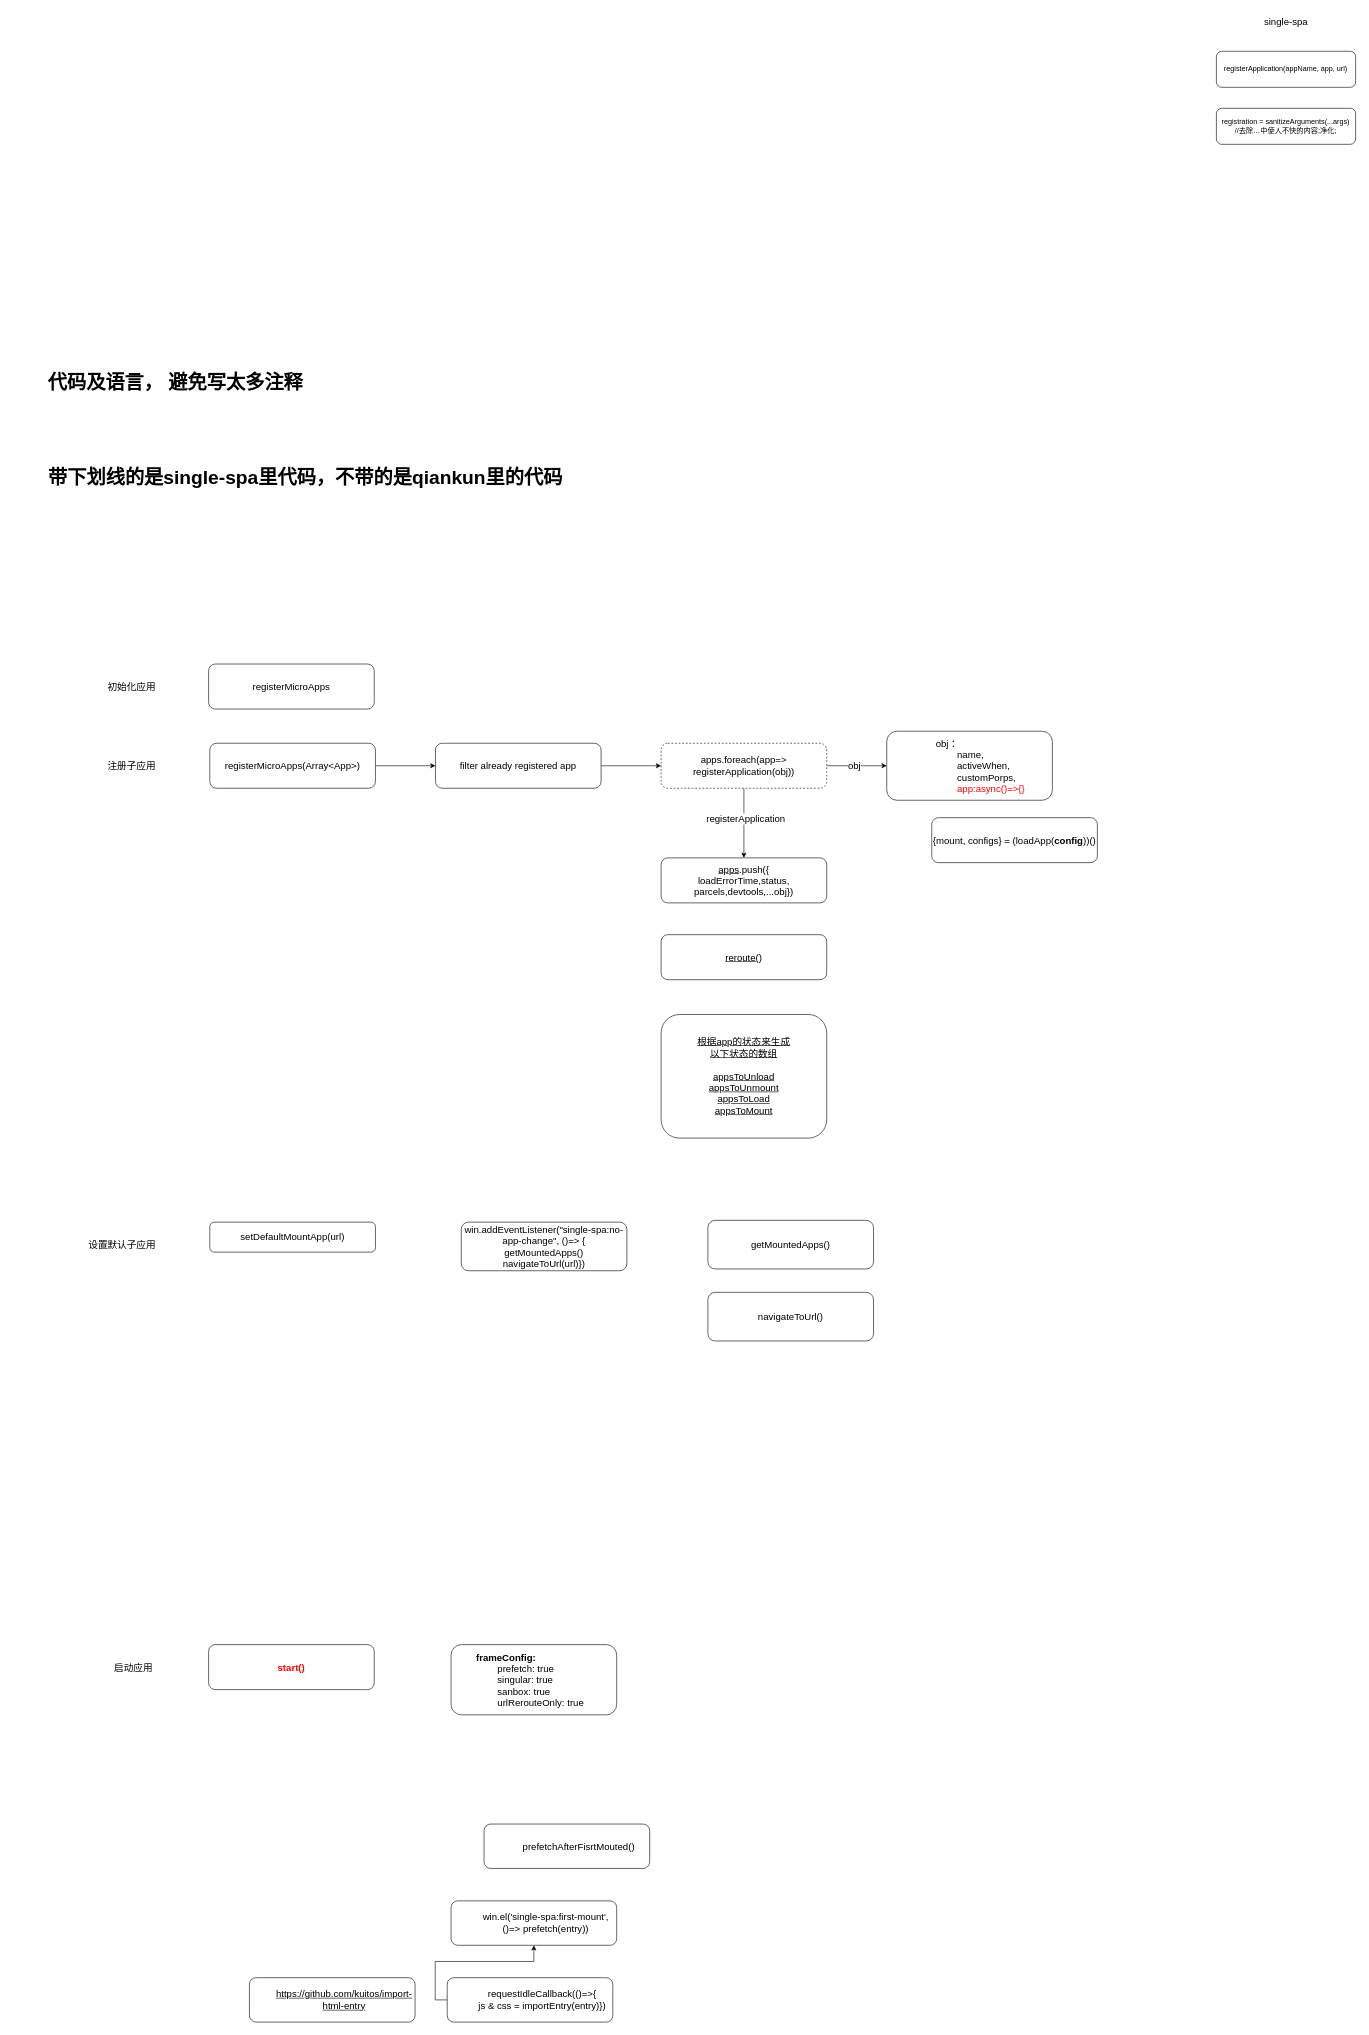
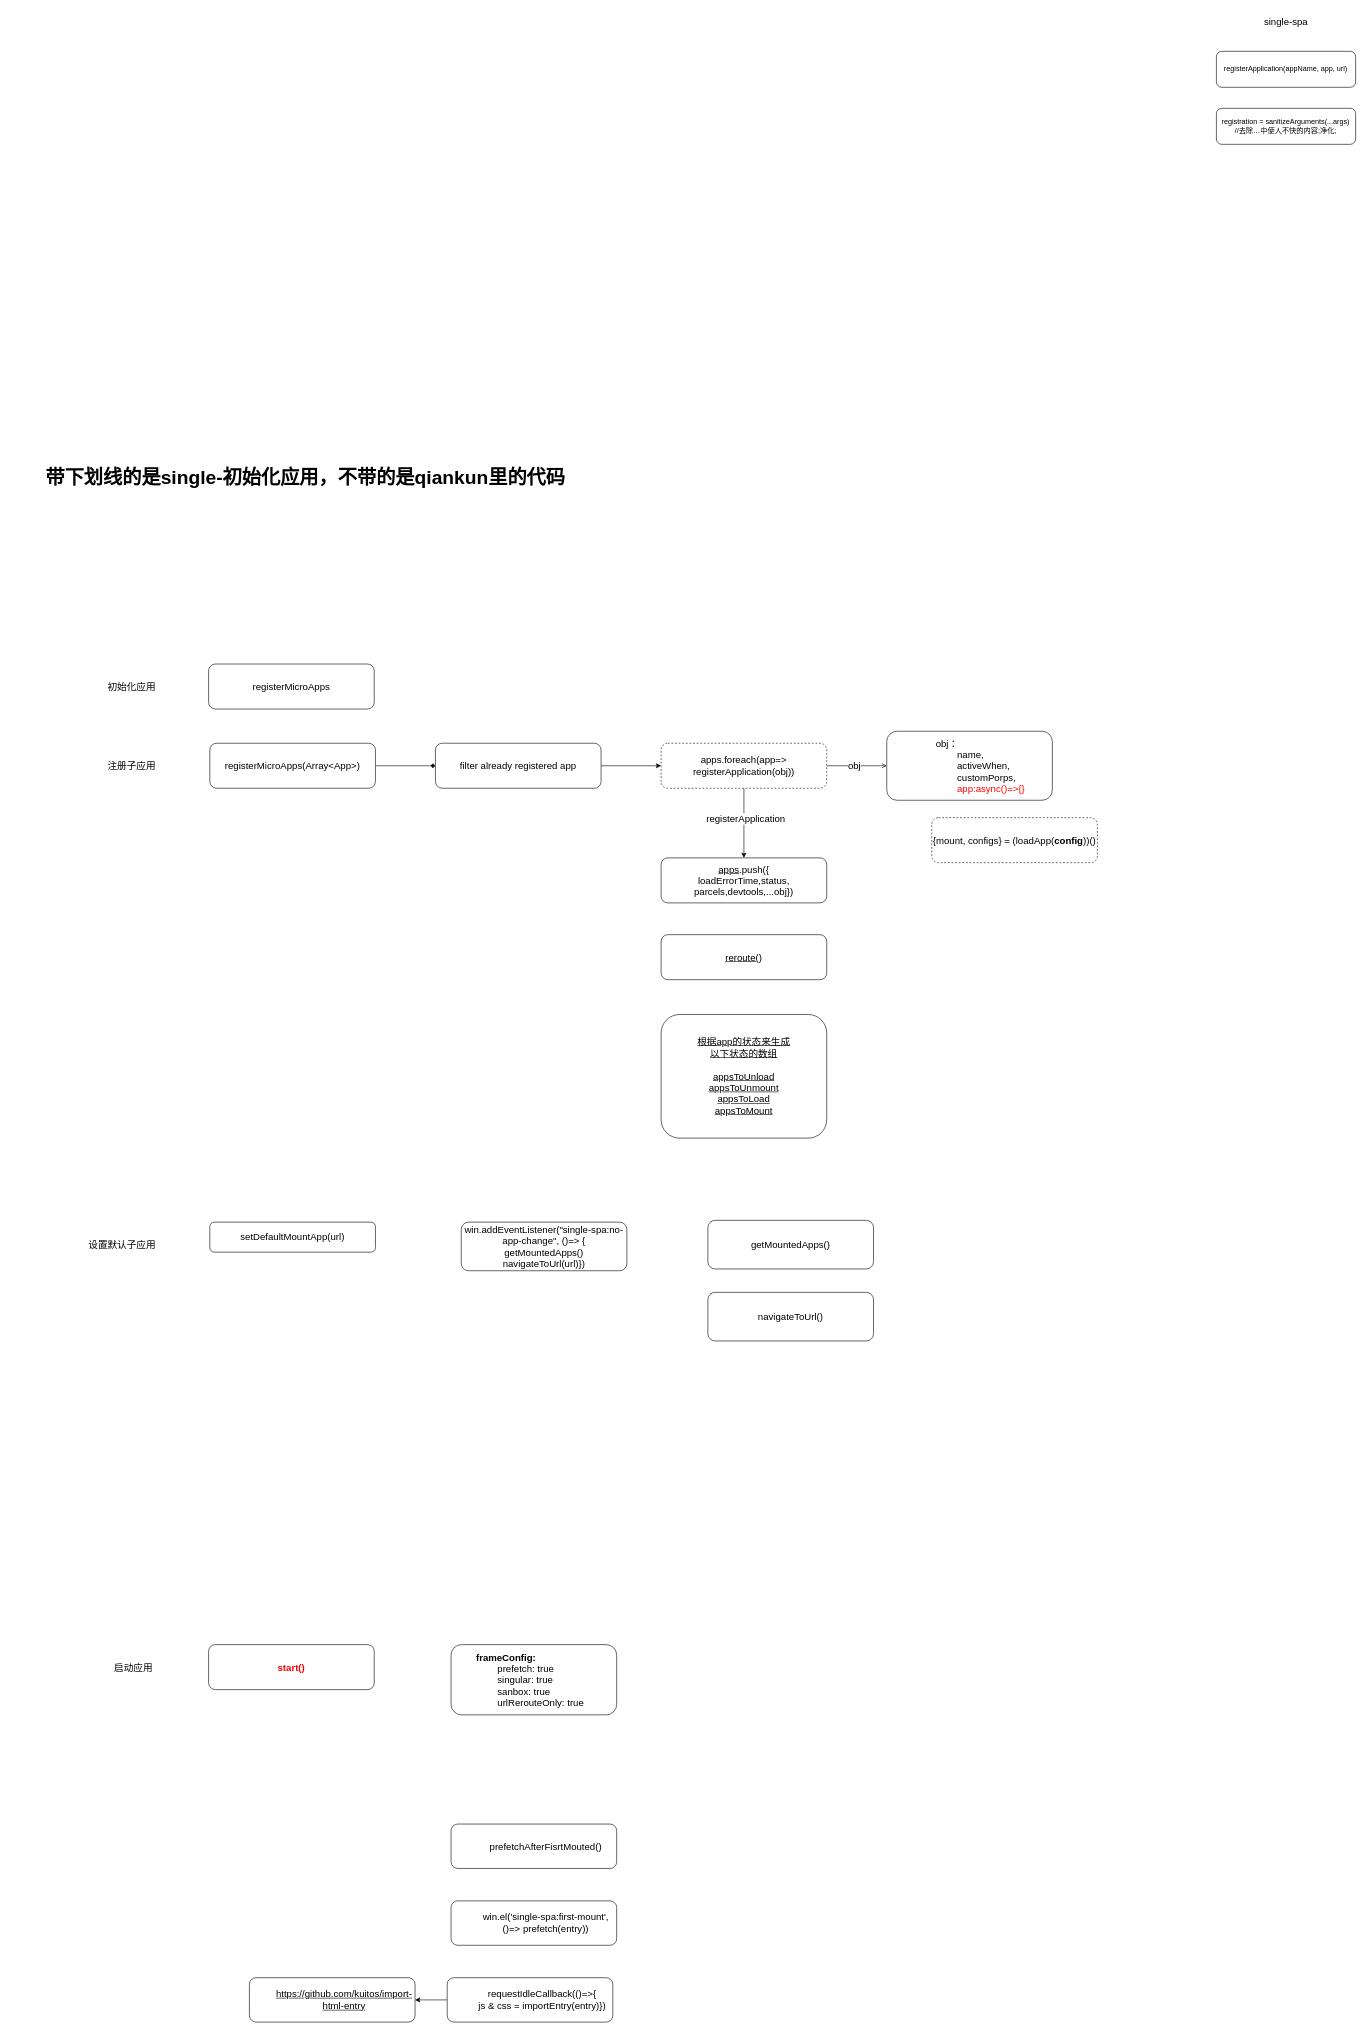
(176, 382) -> none
(305, 478) -> (305, 478)
(429, 766) -> (429, 766)
(881, 766) -> (882, 766)
(1014, 840) -> (1014, 840)
(567, 1846) -> (534, 1846)
(484, 1961) -> (420, 2000)
